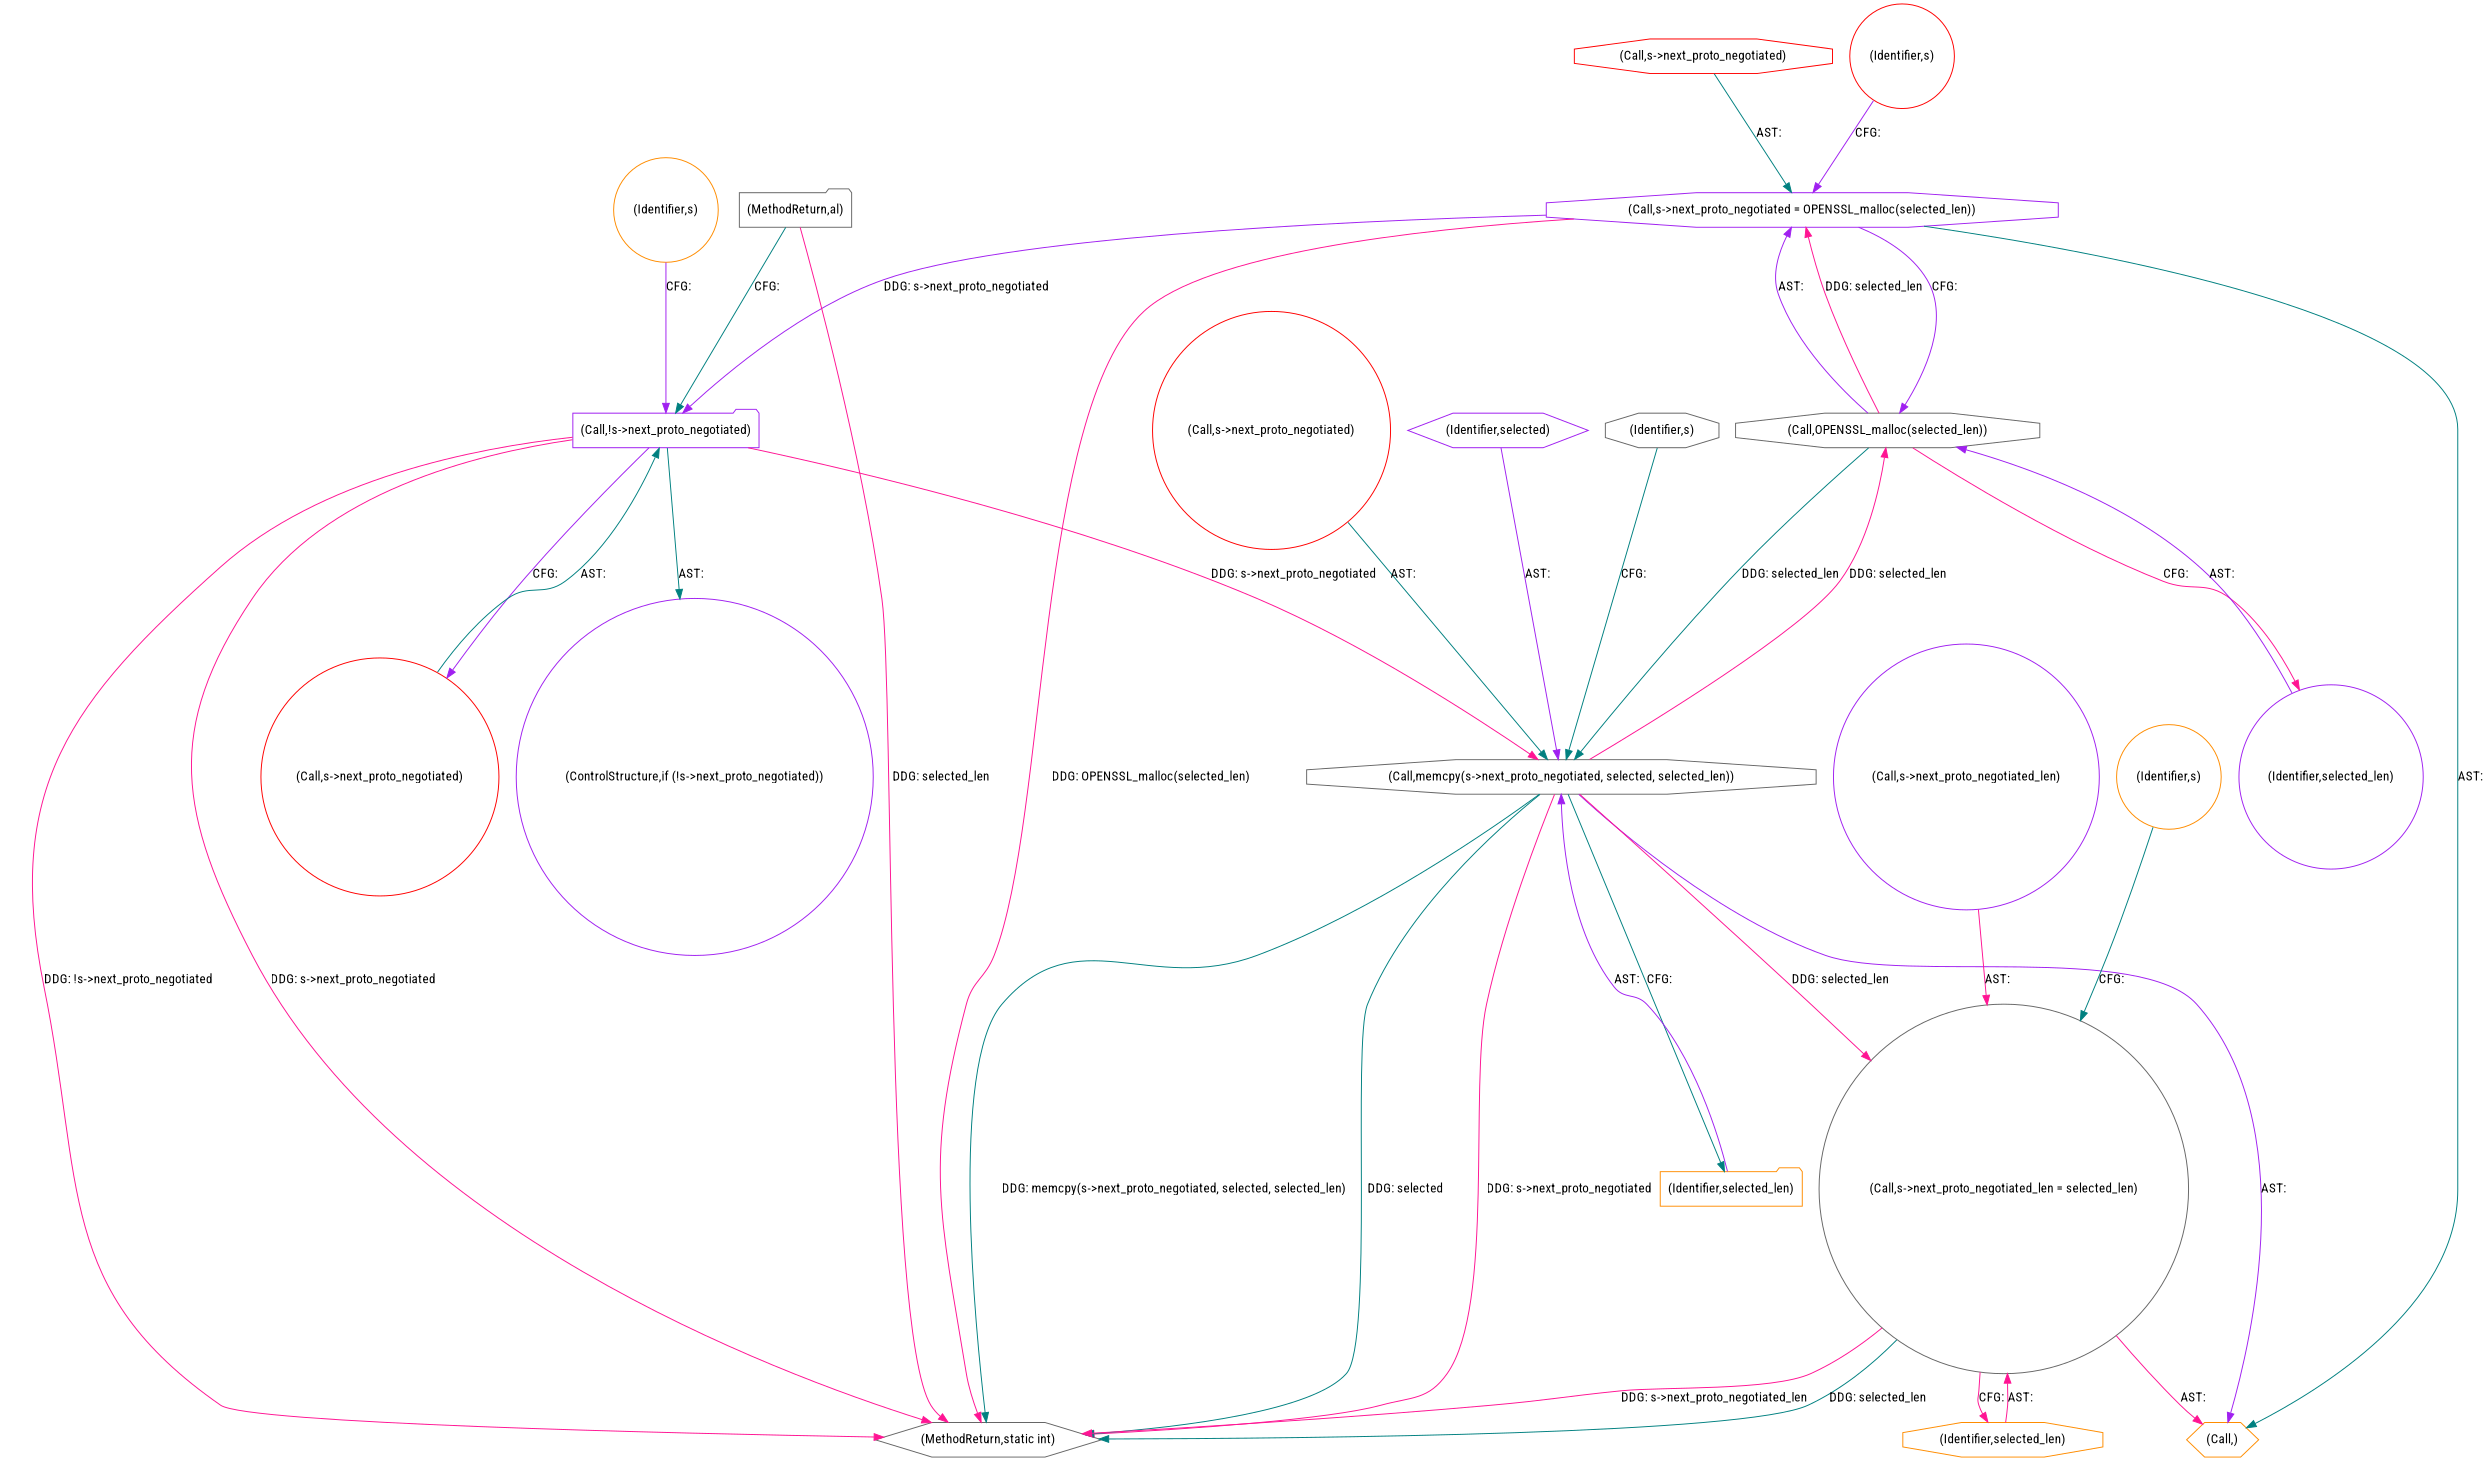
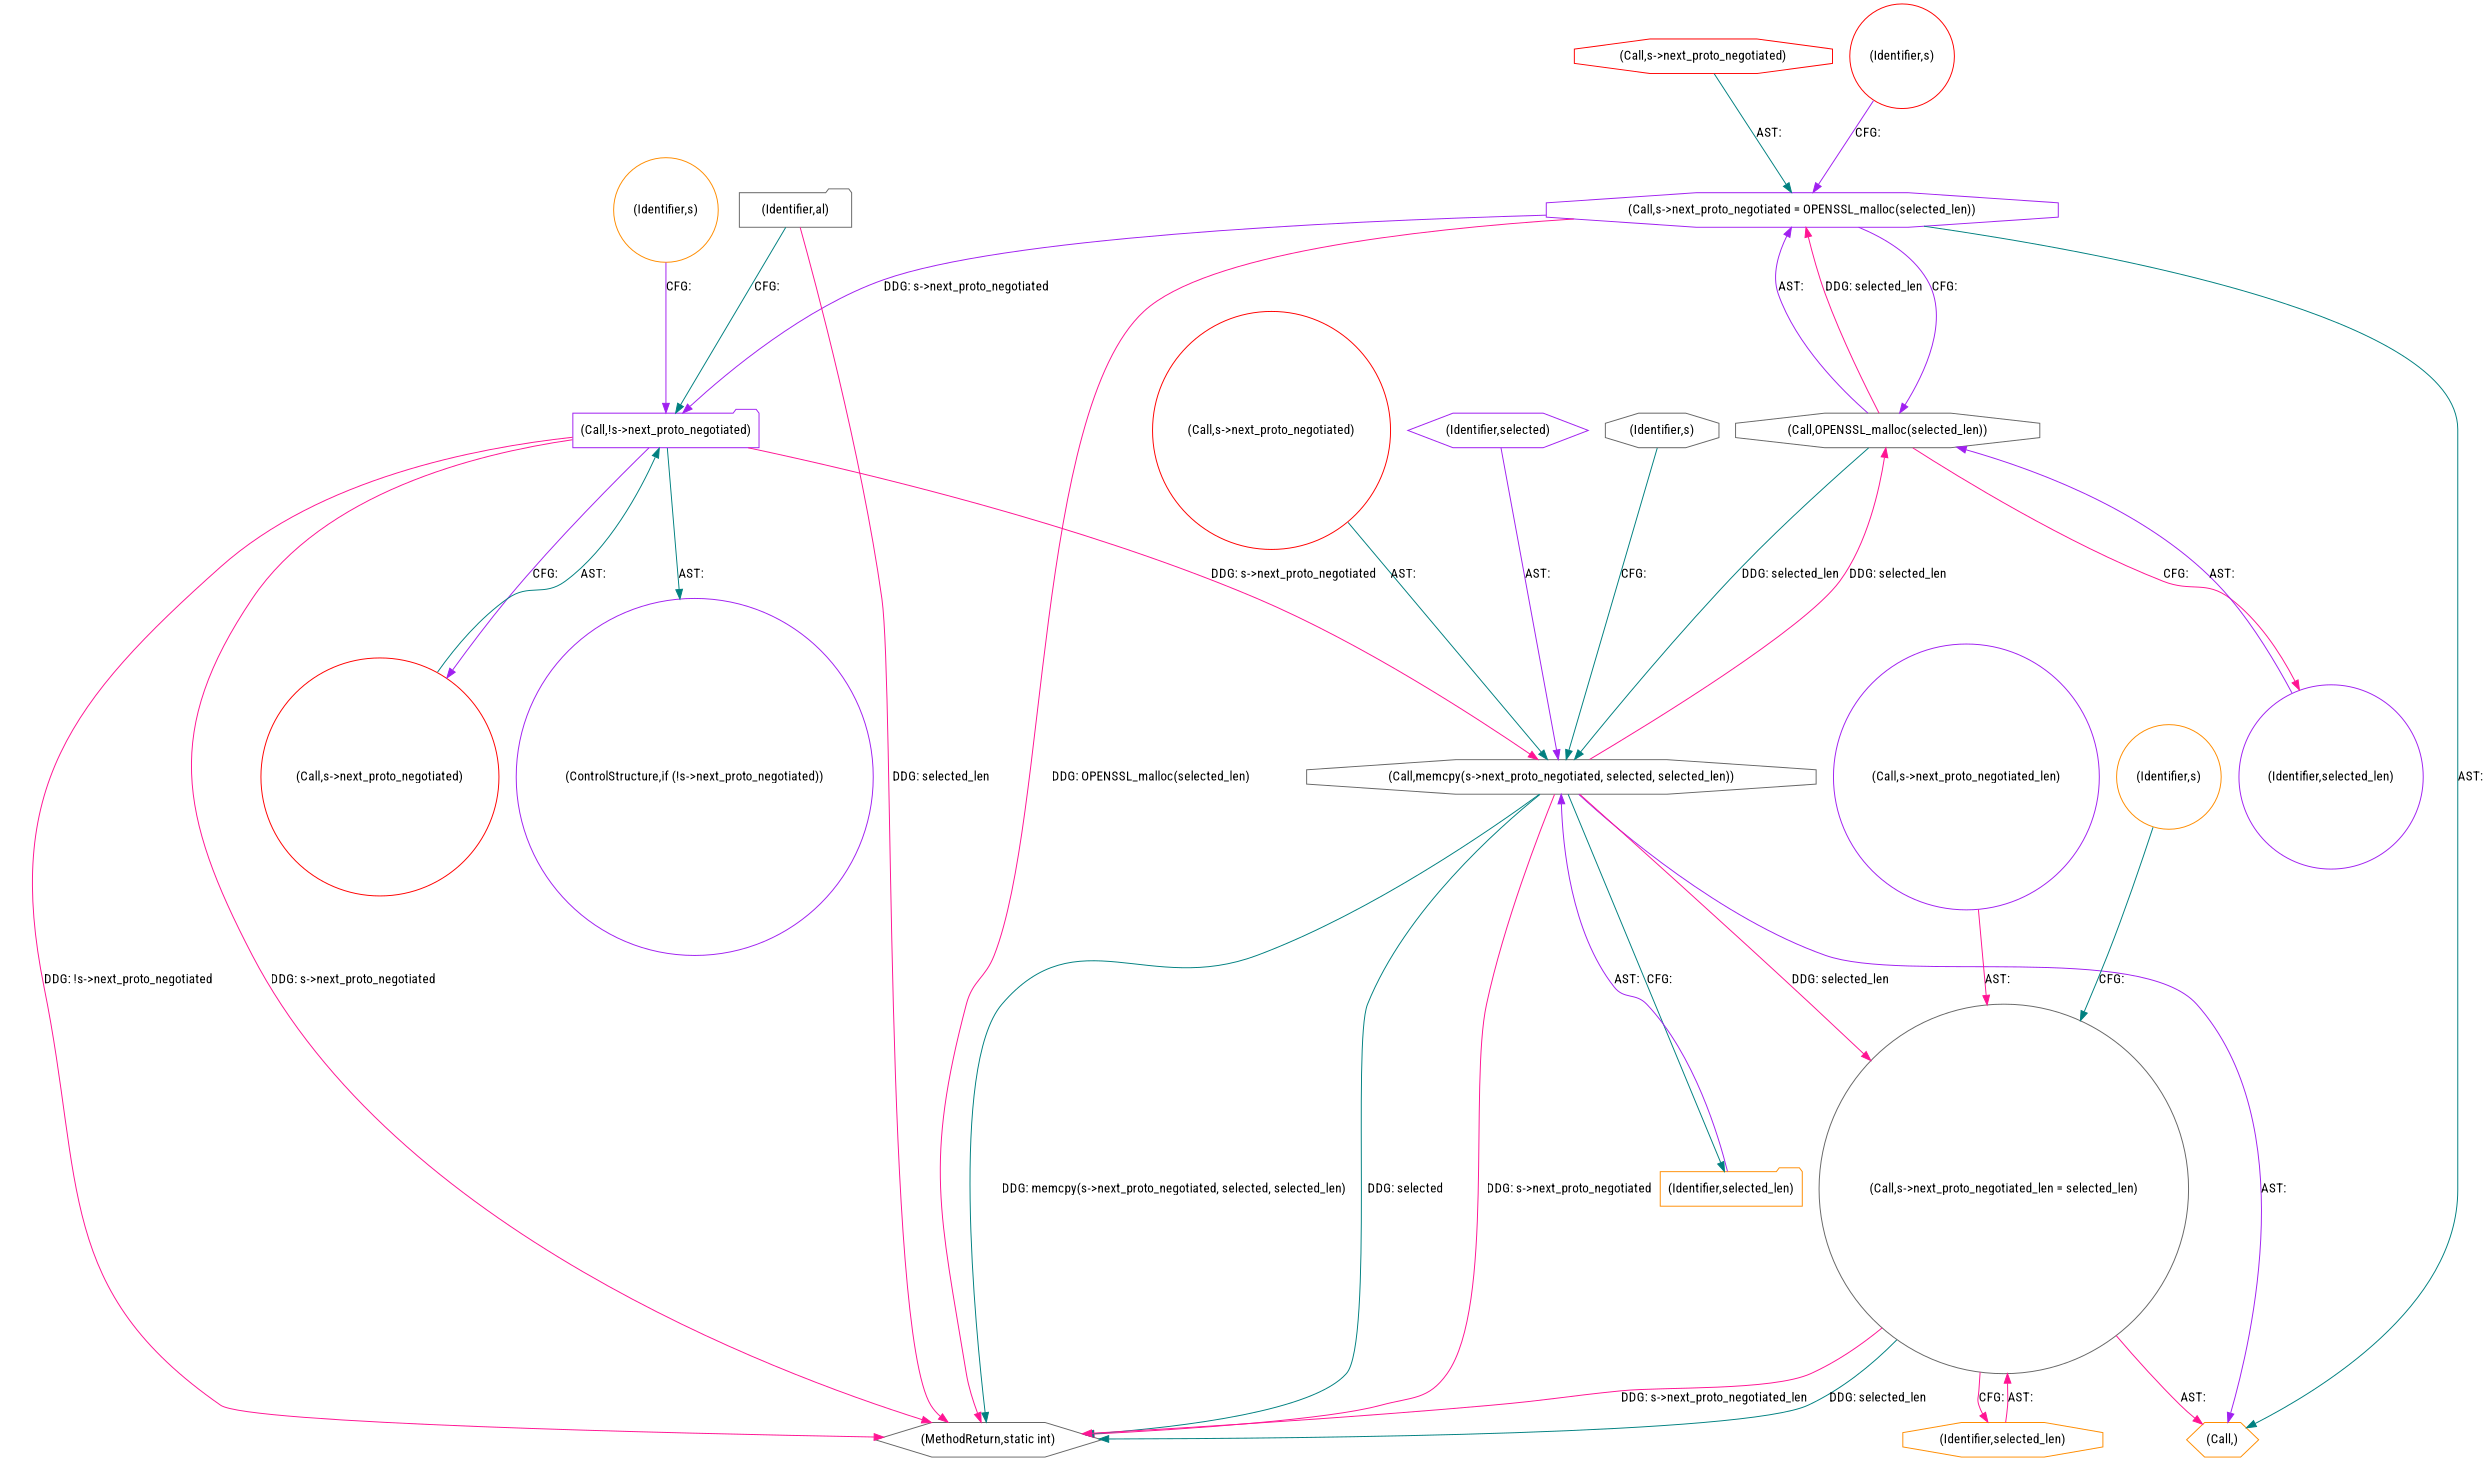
(796, 210) -> (796, 210)
